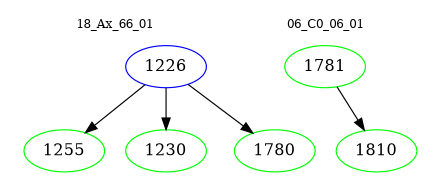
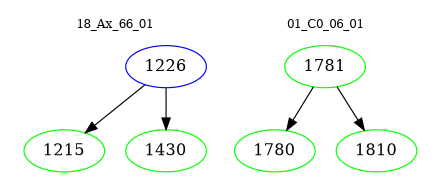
(326, 25) -> (326, 25)
(209, 100) -> (303, 103)
(64, 151) -> (64, 151)
(166, 151) -> (166, 151)
